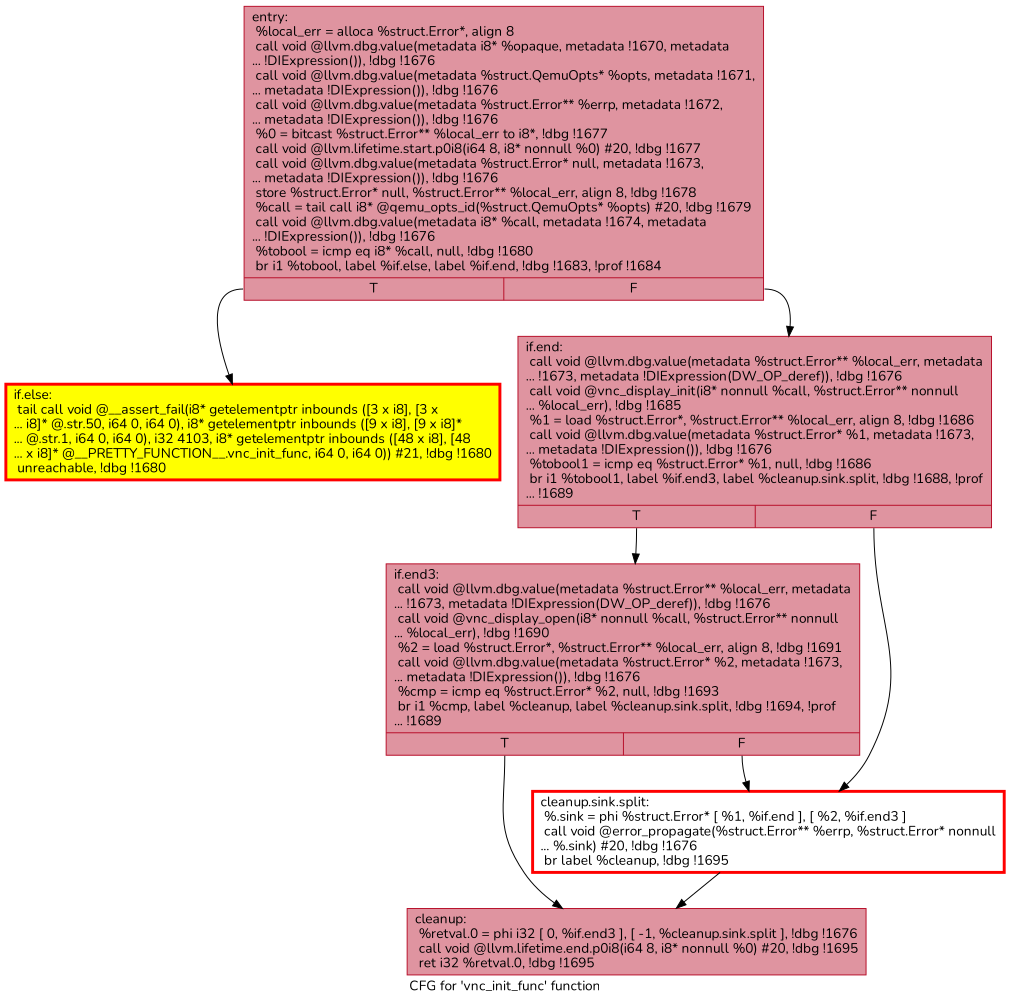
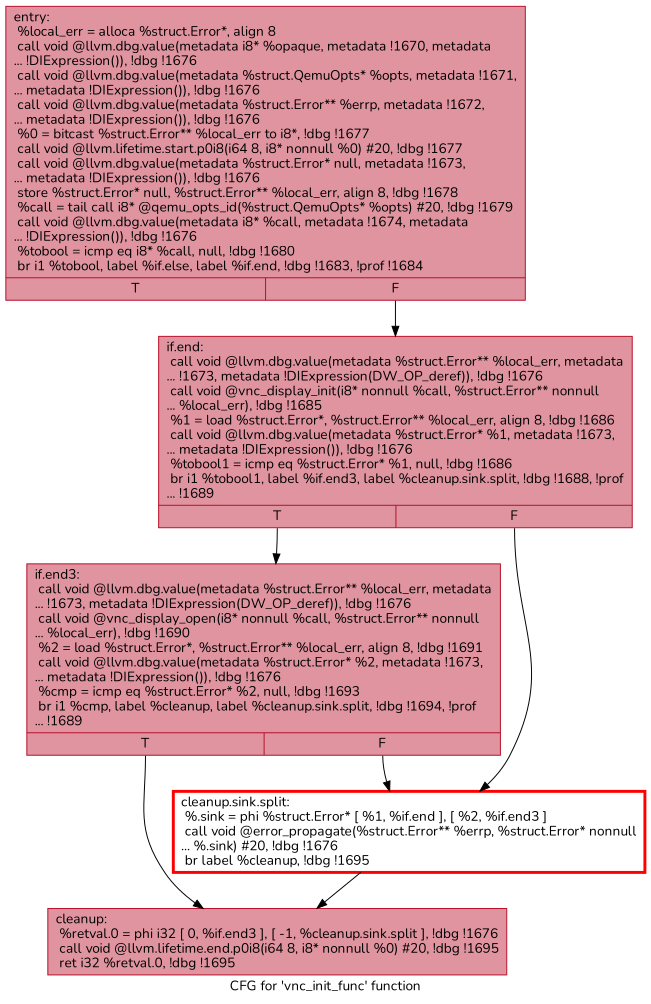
(253, 432) -> none
